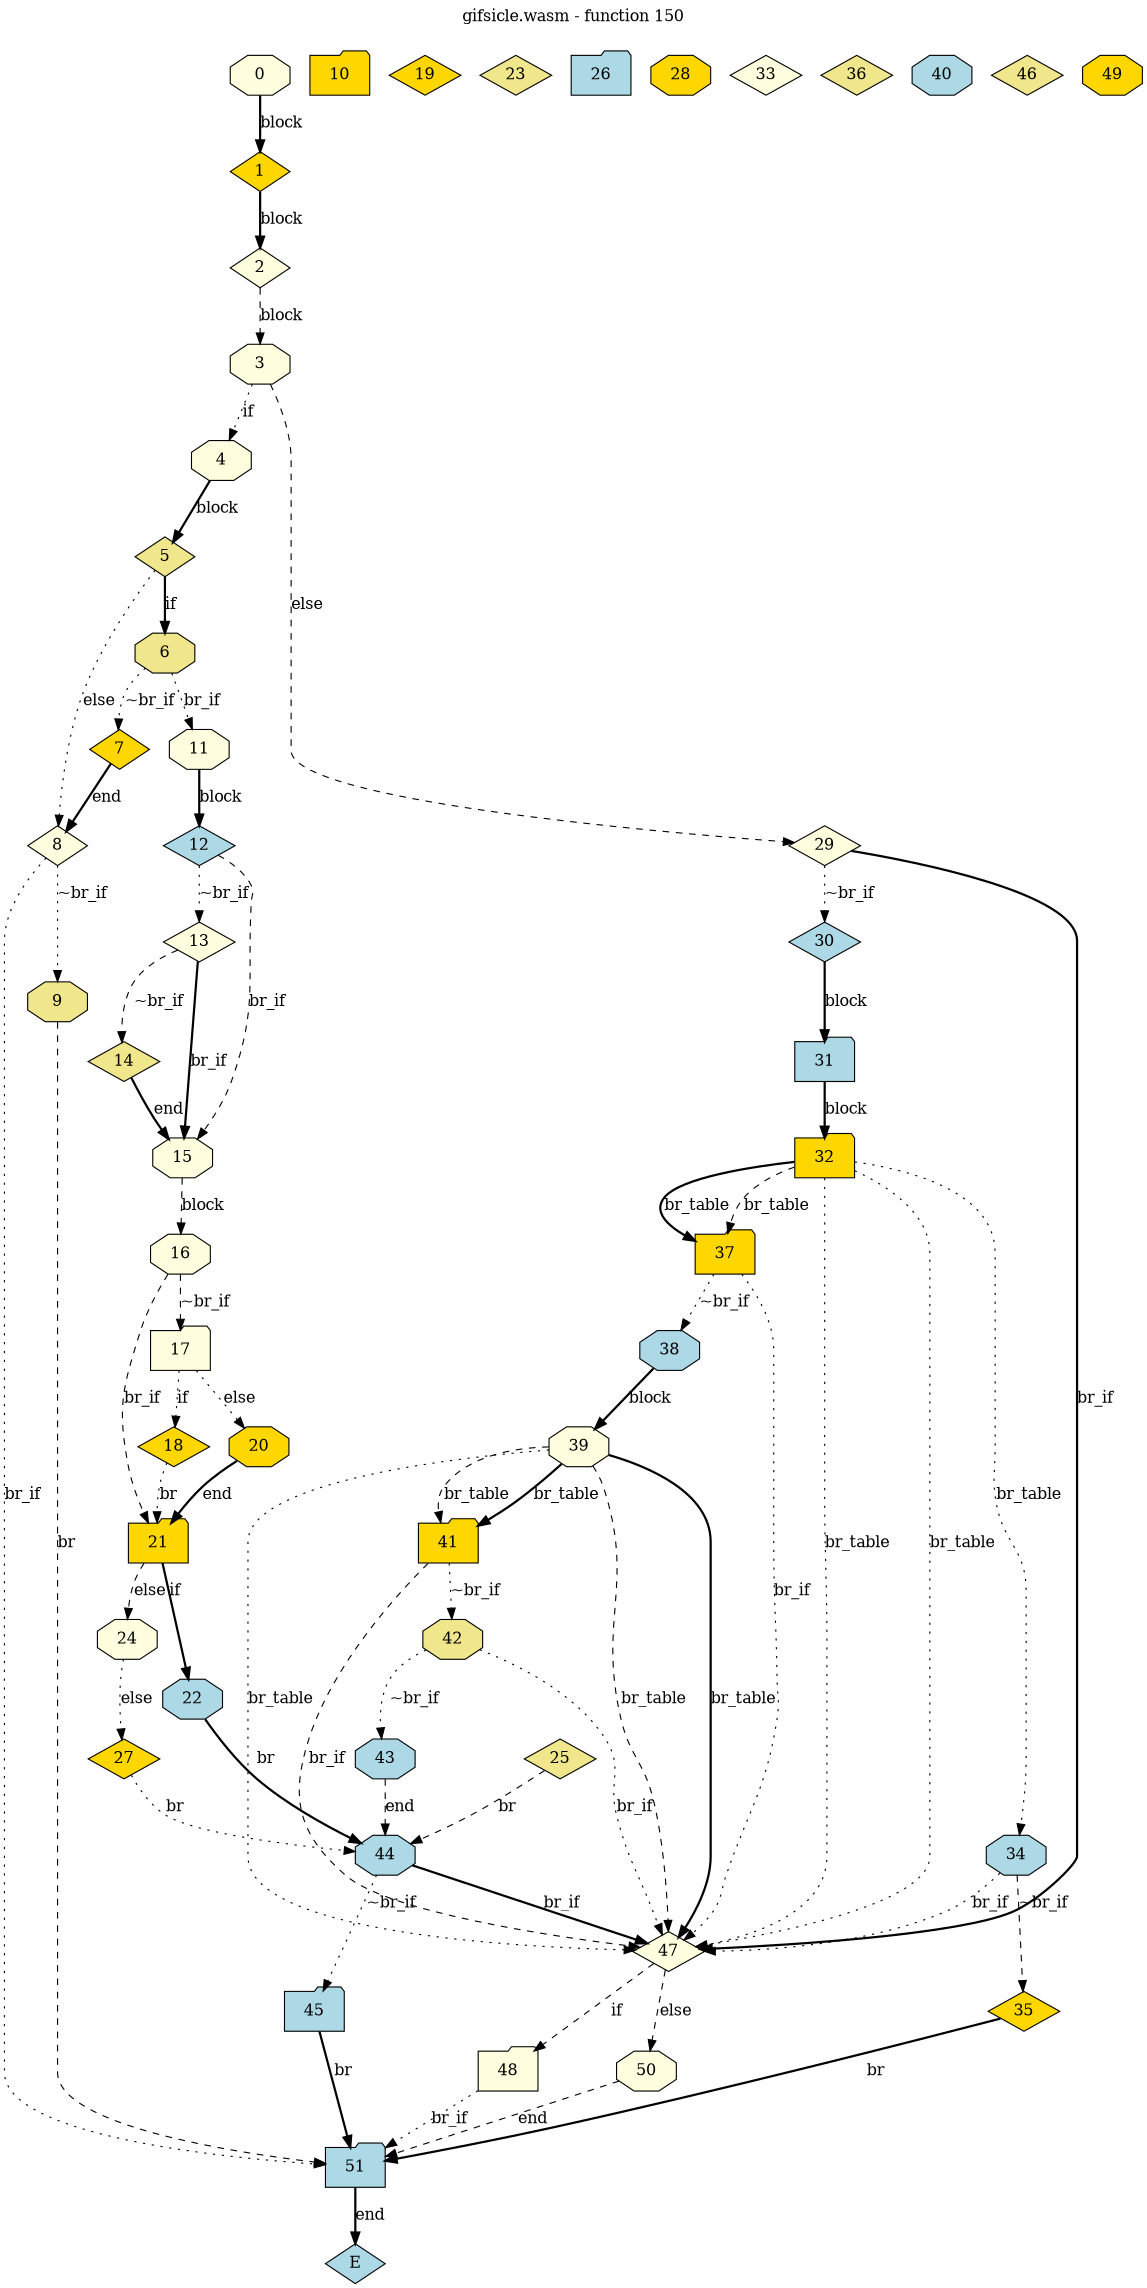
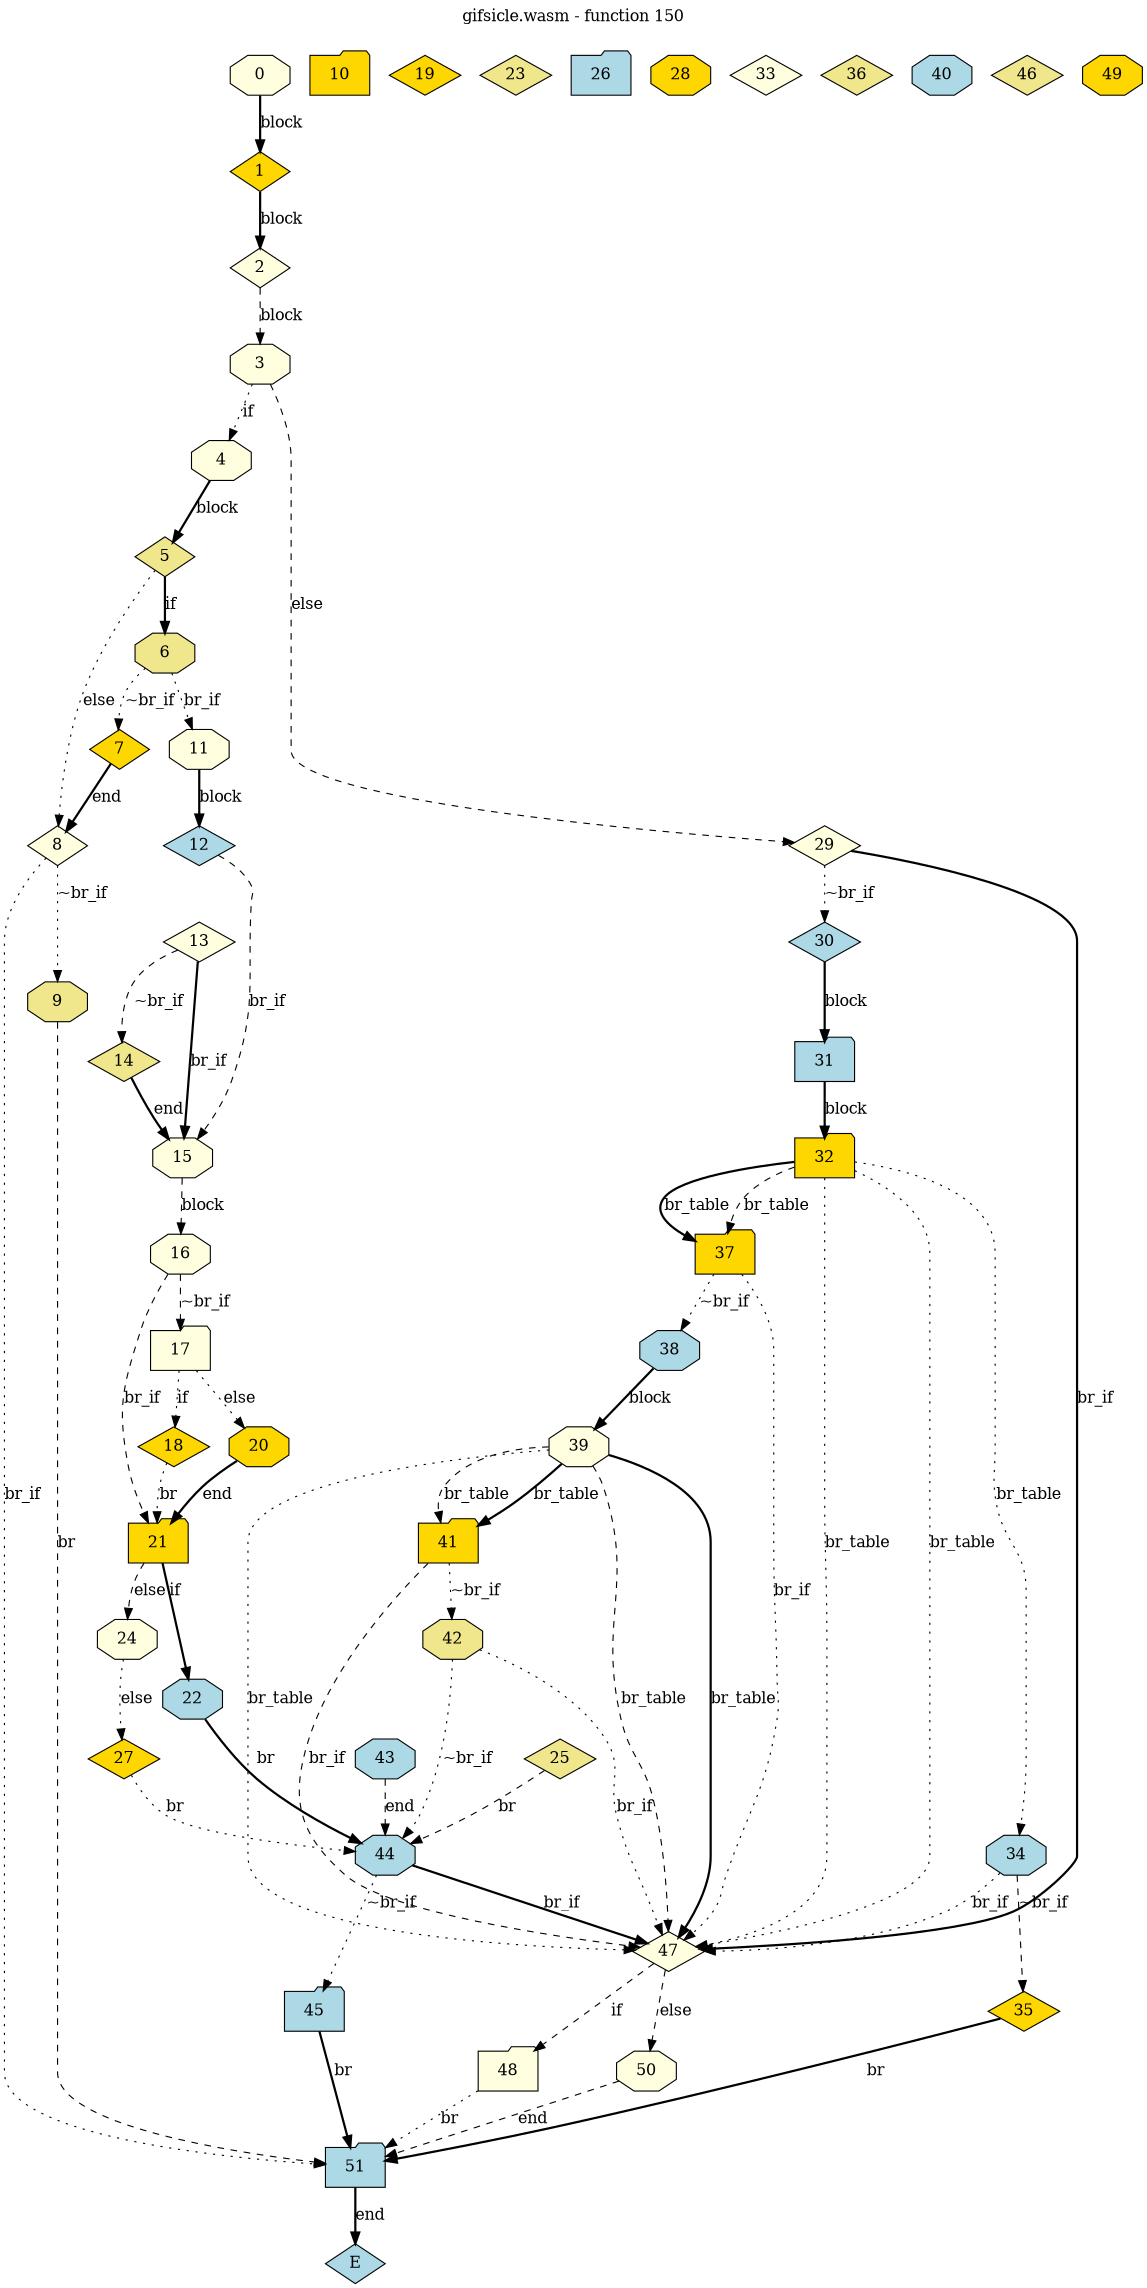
(199, 888) -> none
(389, 1681) -> (442, 1747)
(449, 2119) -> (449, 2119)
